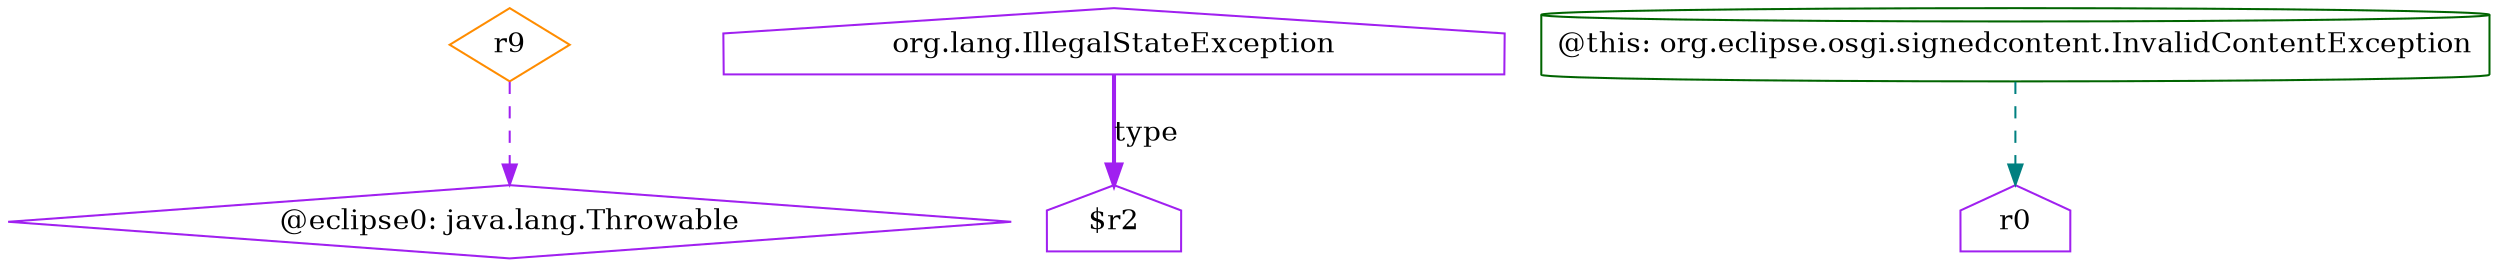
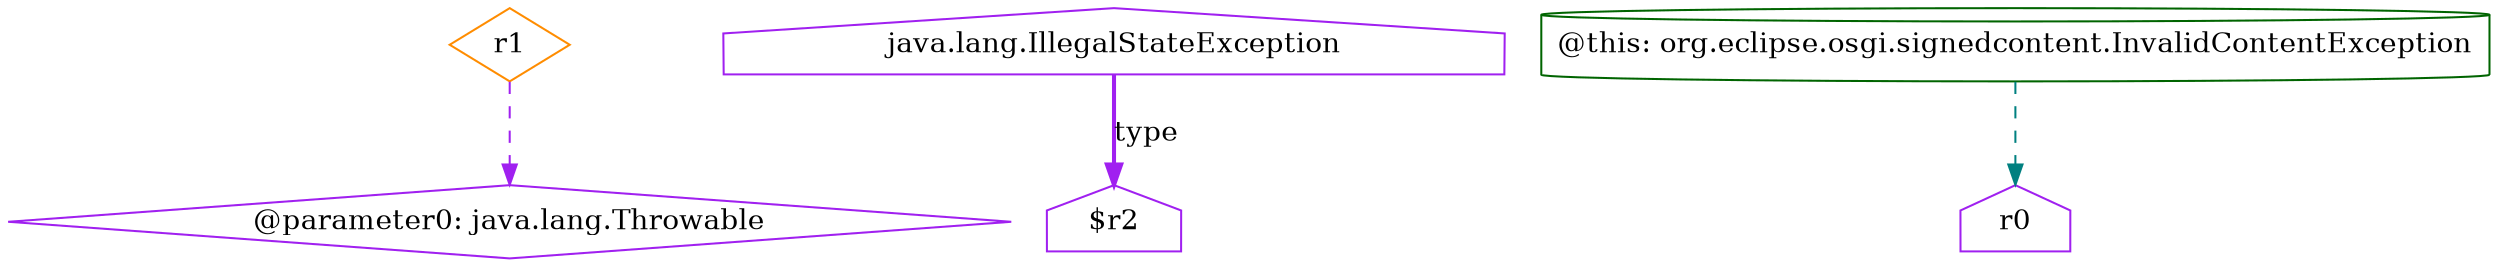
(510, 45) -> (510, 45)
(1114, 45) -> (1114, 45)
(510, 222) -> (510, 222)
